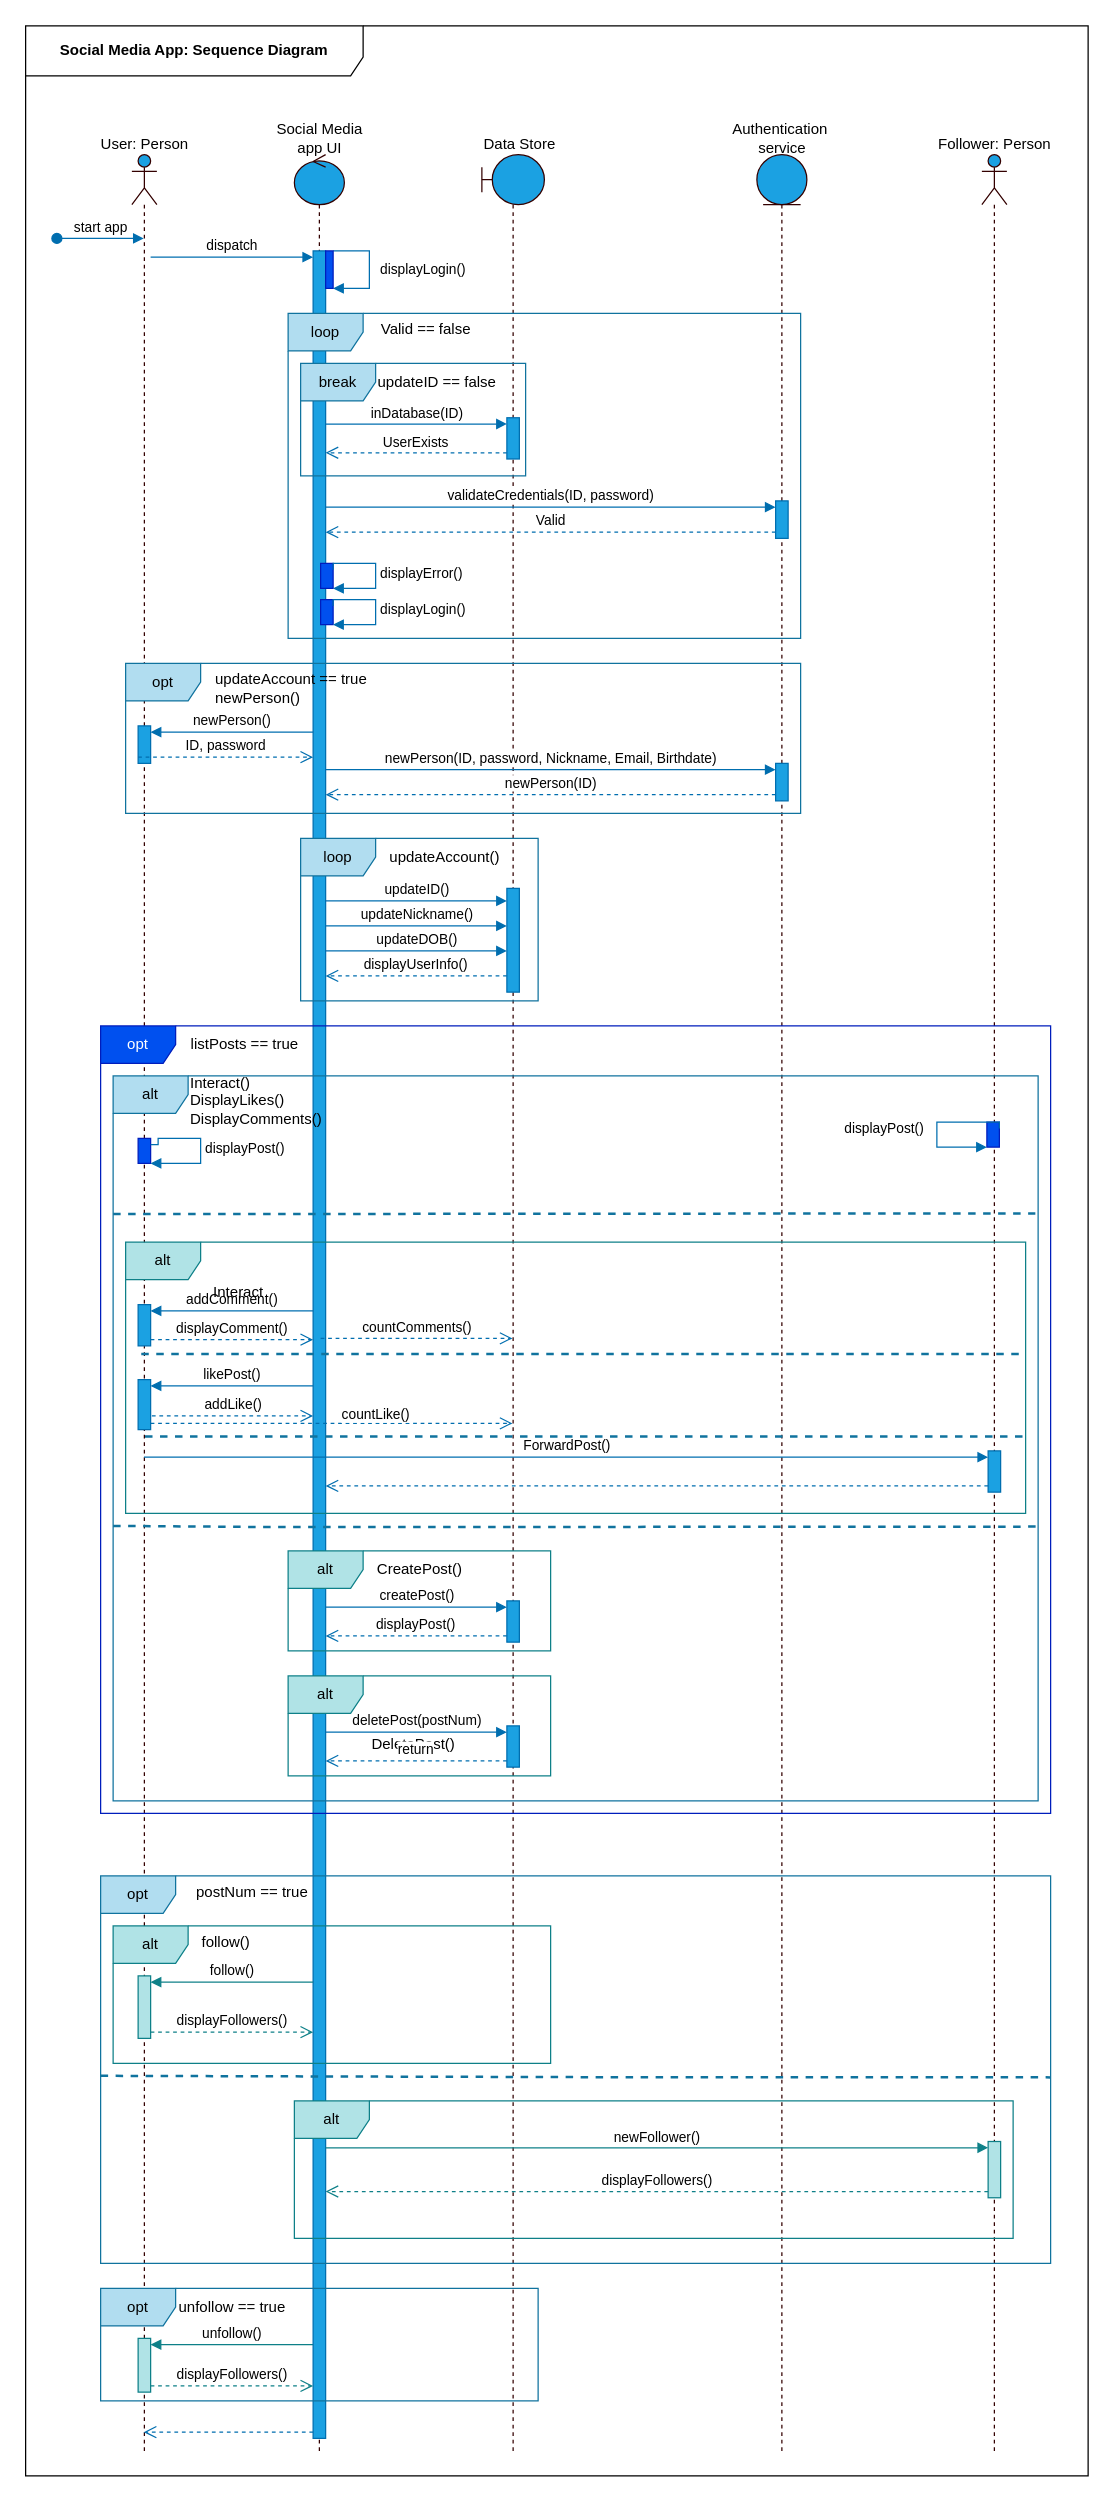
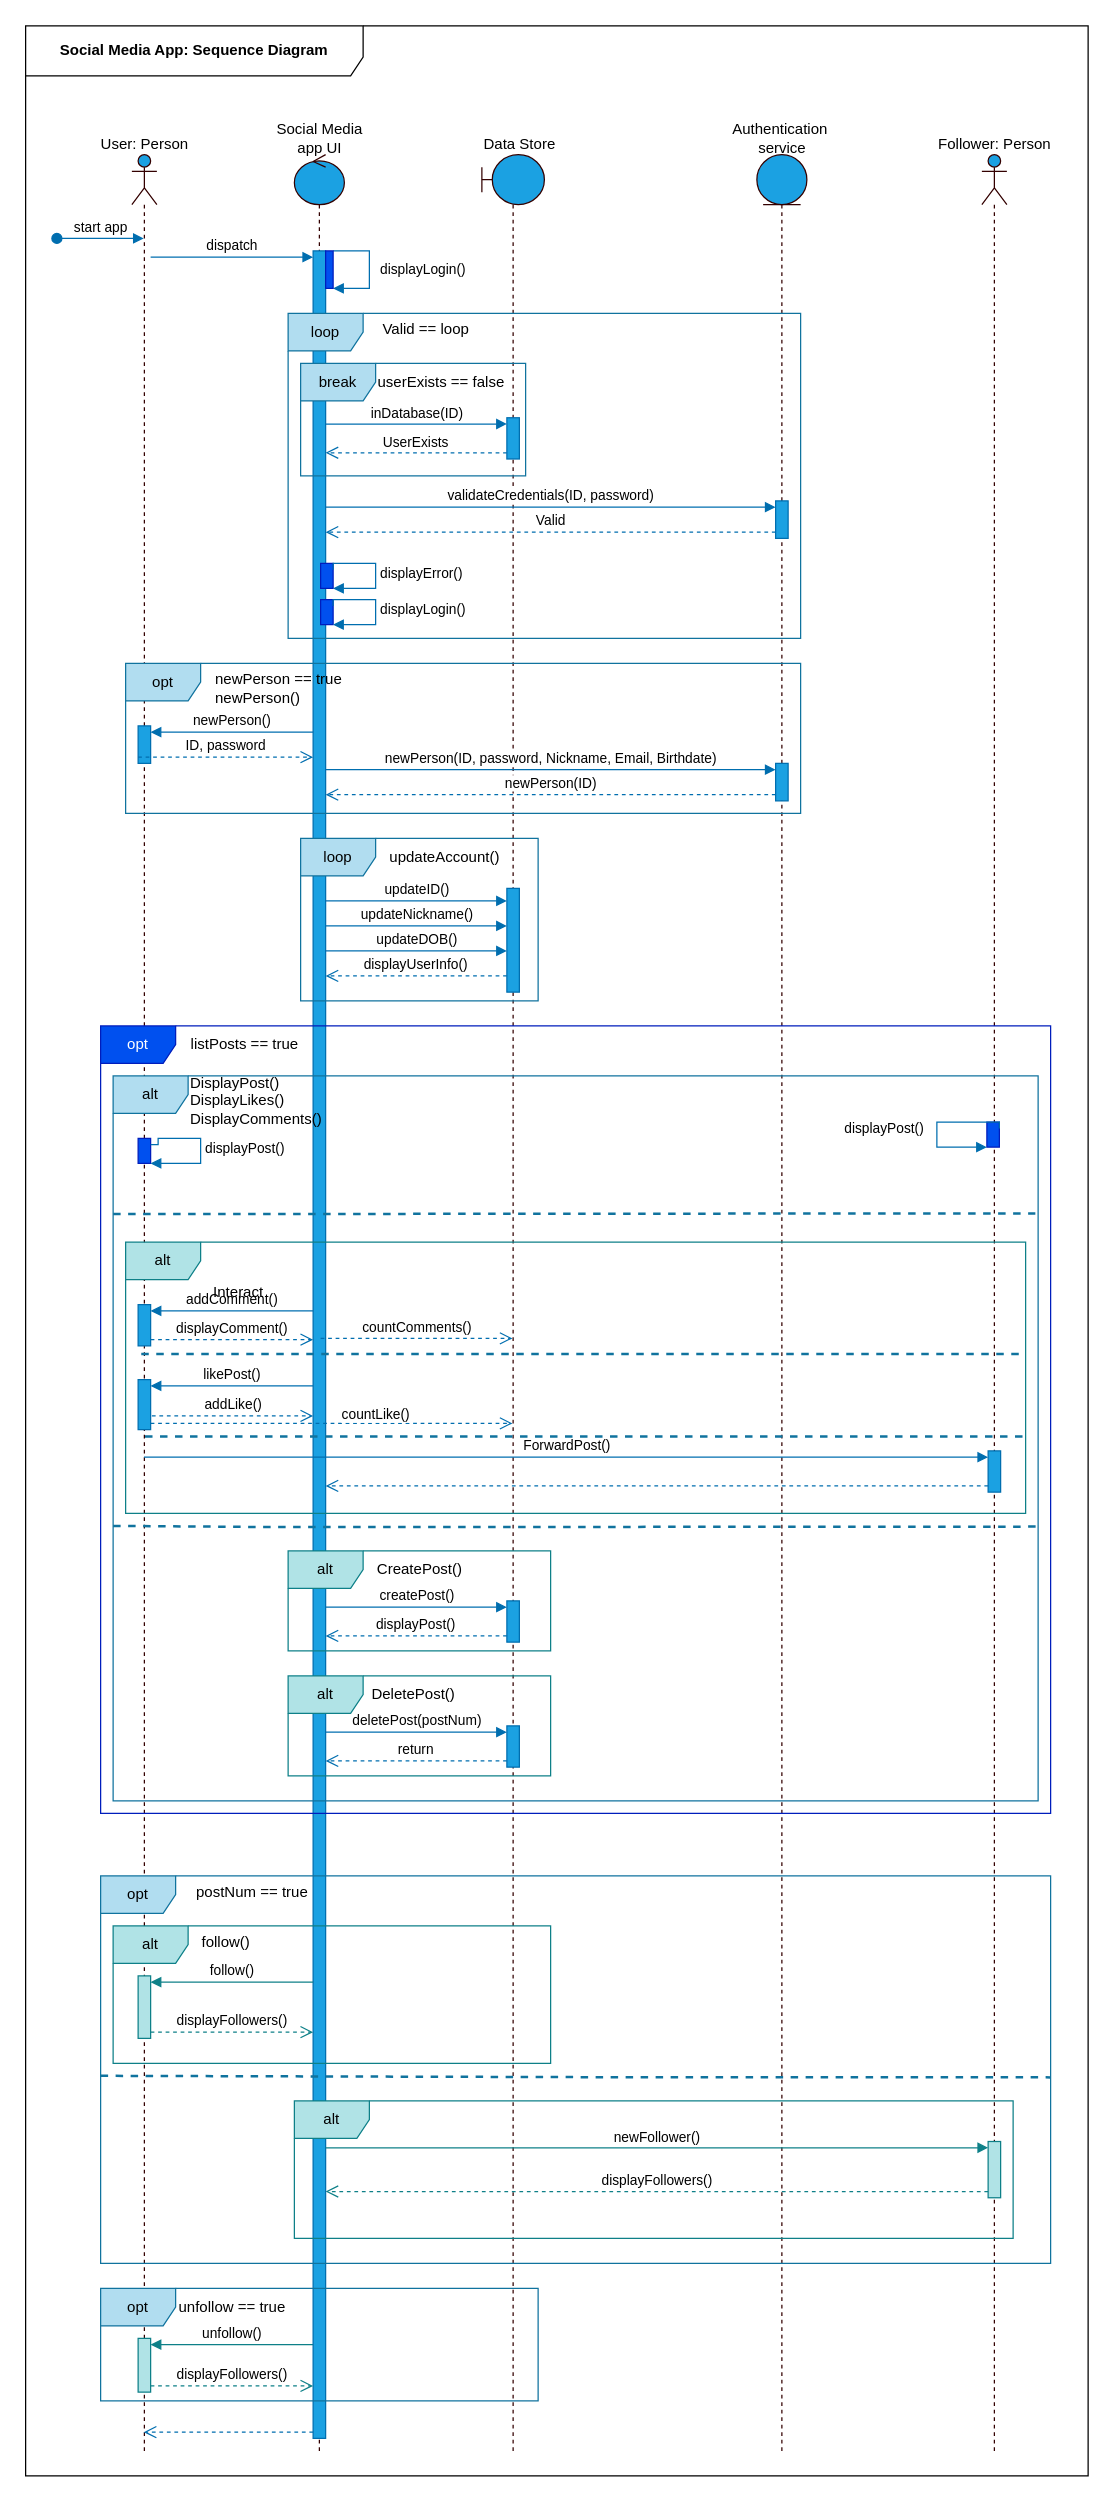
(426, 329) -> (426, 329)
(444, 382) -> (450, 382)
(300, 688) -> (283, 688)
(258, 1101) -> (258, 1101)
(413, 1744) -> (413, 1694)
